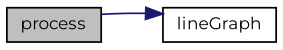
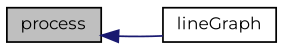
(123, 13) -> (141, 36)
